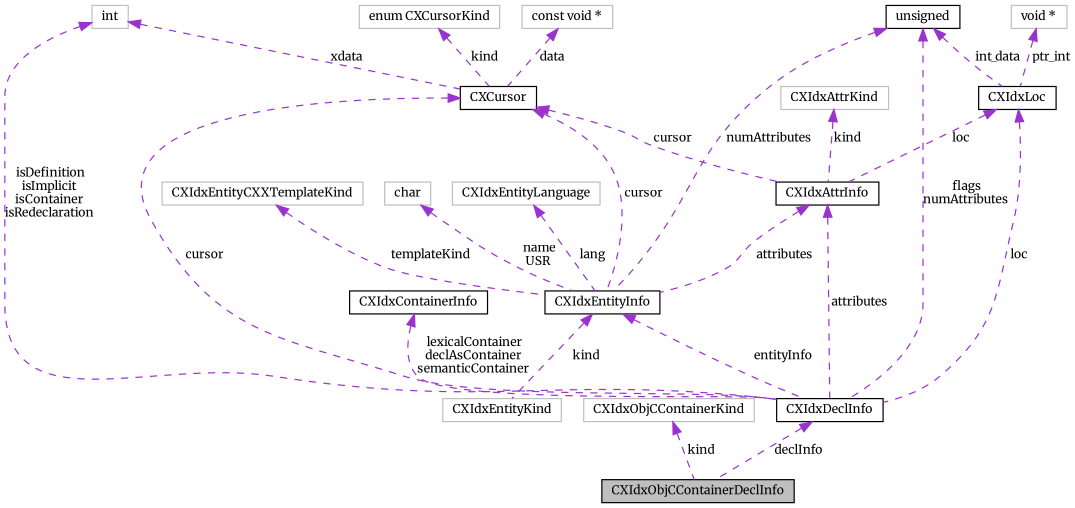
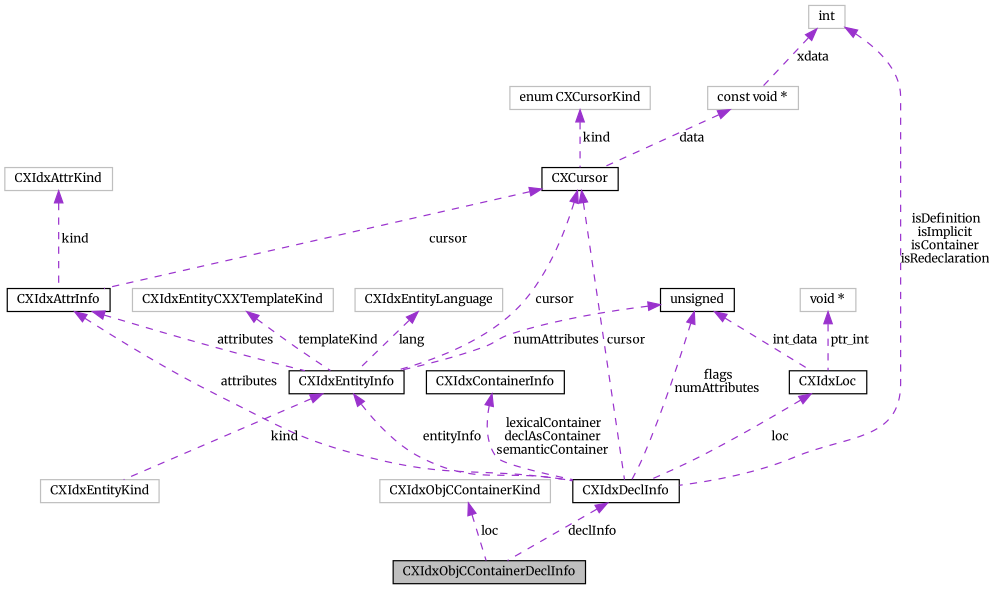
(300, 57) -> (786, 62)
(913, 150) -> none
(408, 194) -> none
(700, 451) -> (489, 532)
